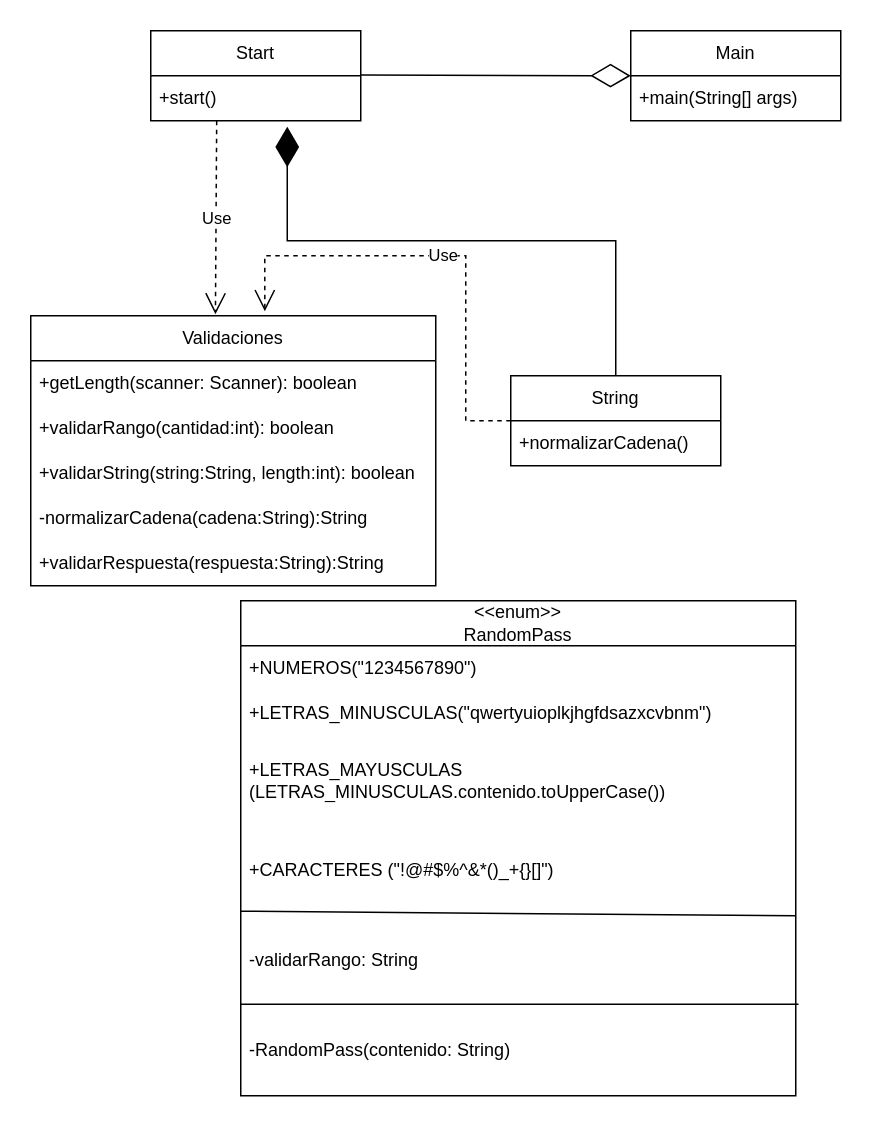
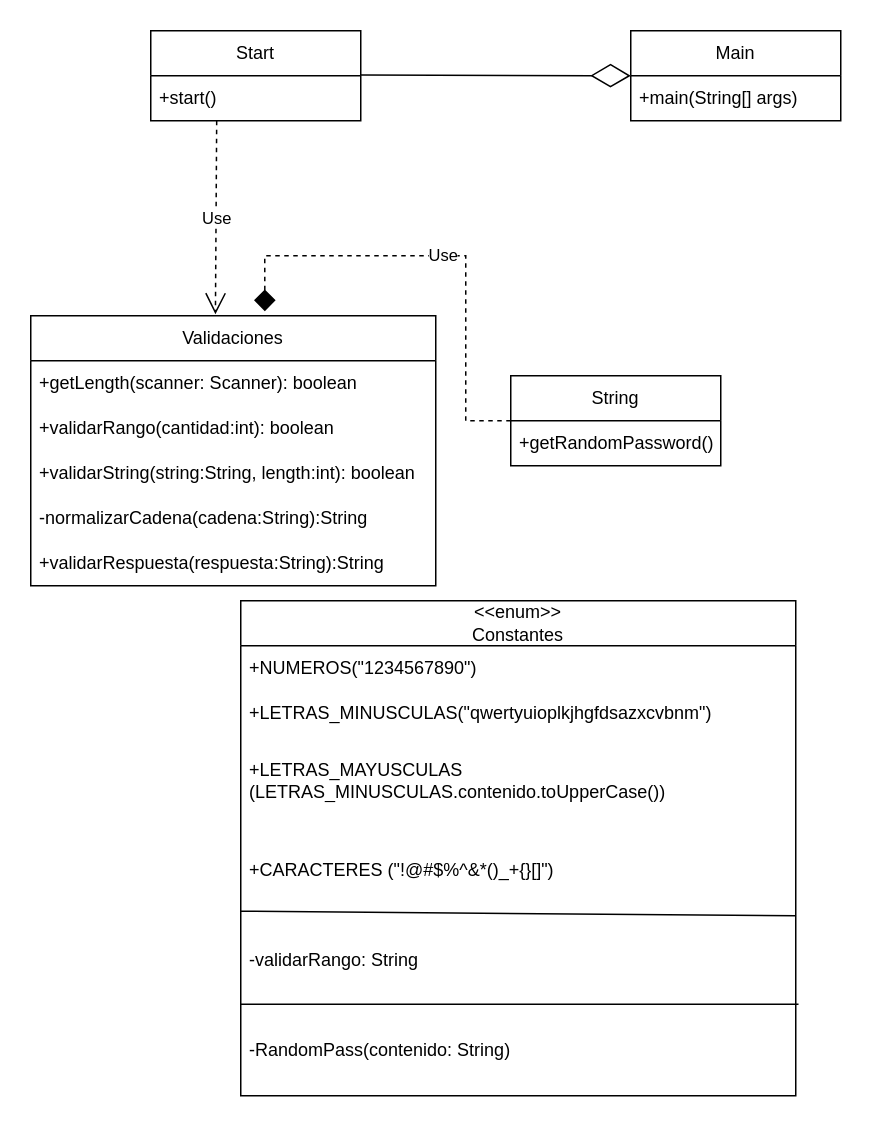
(482, 241) -> none
(265, 298) -> (265, 289)
(611, 443) -> (617, 443)
(518, 623) -> (518, 623)
